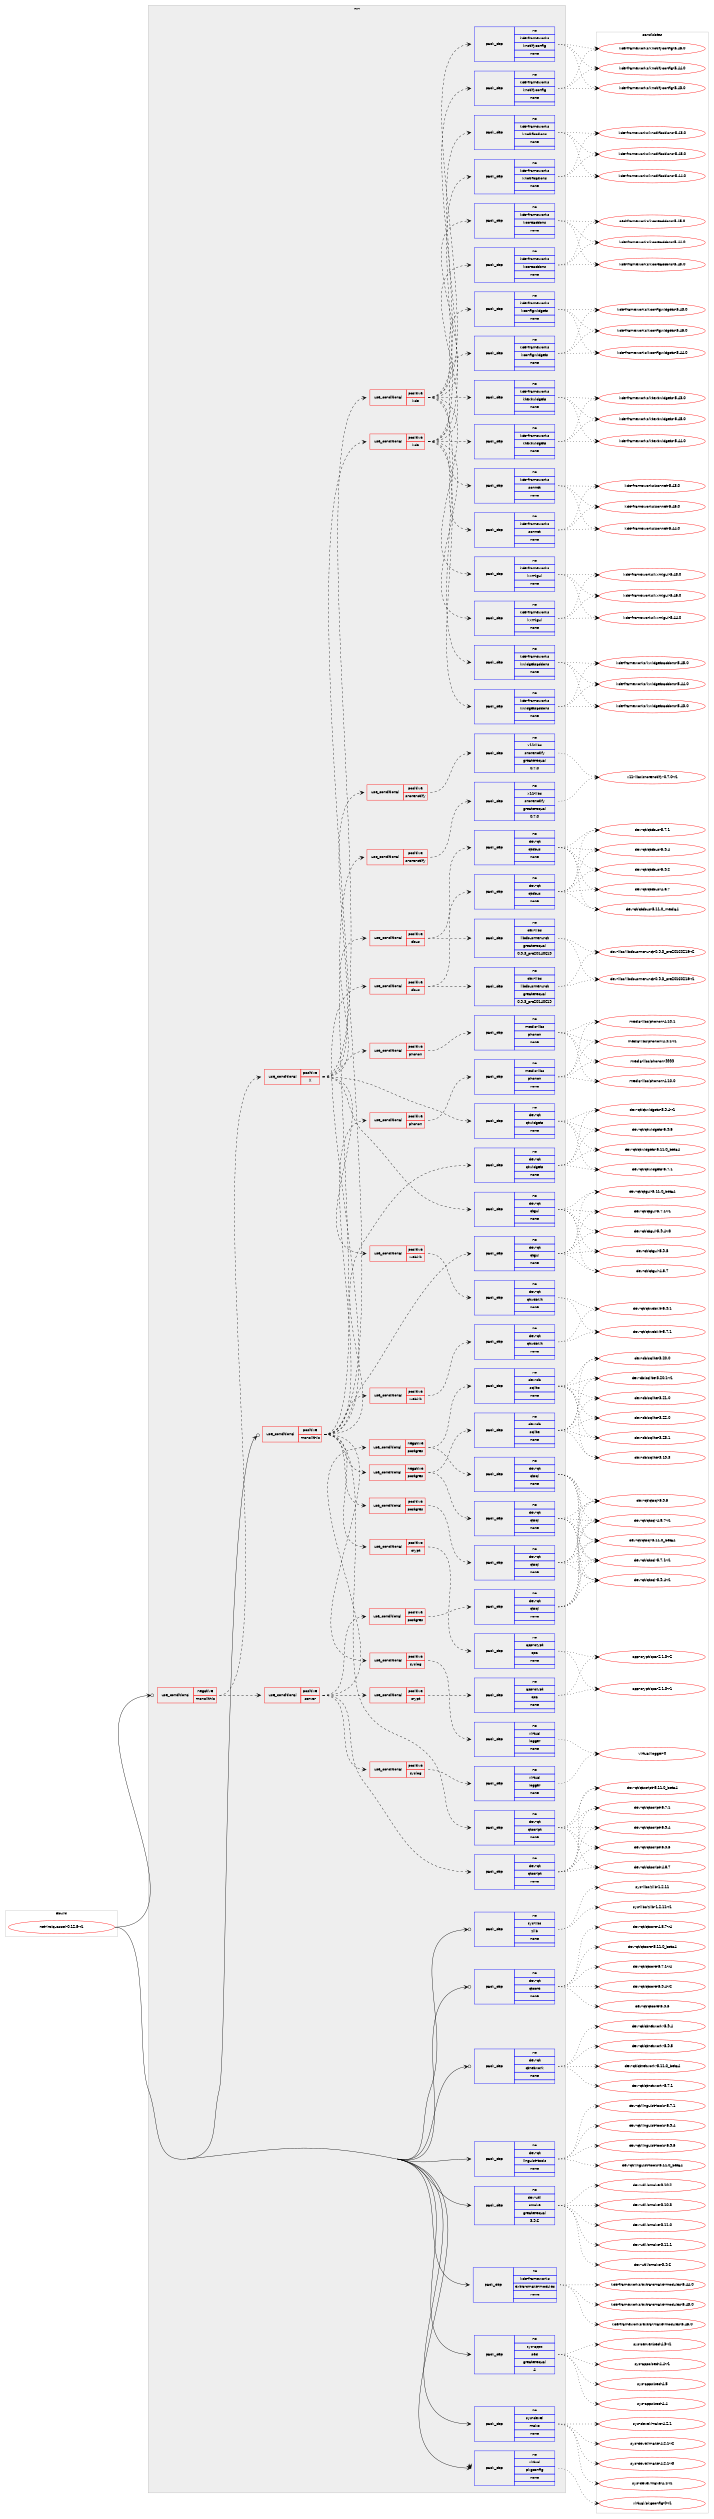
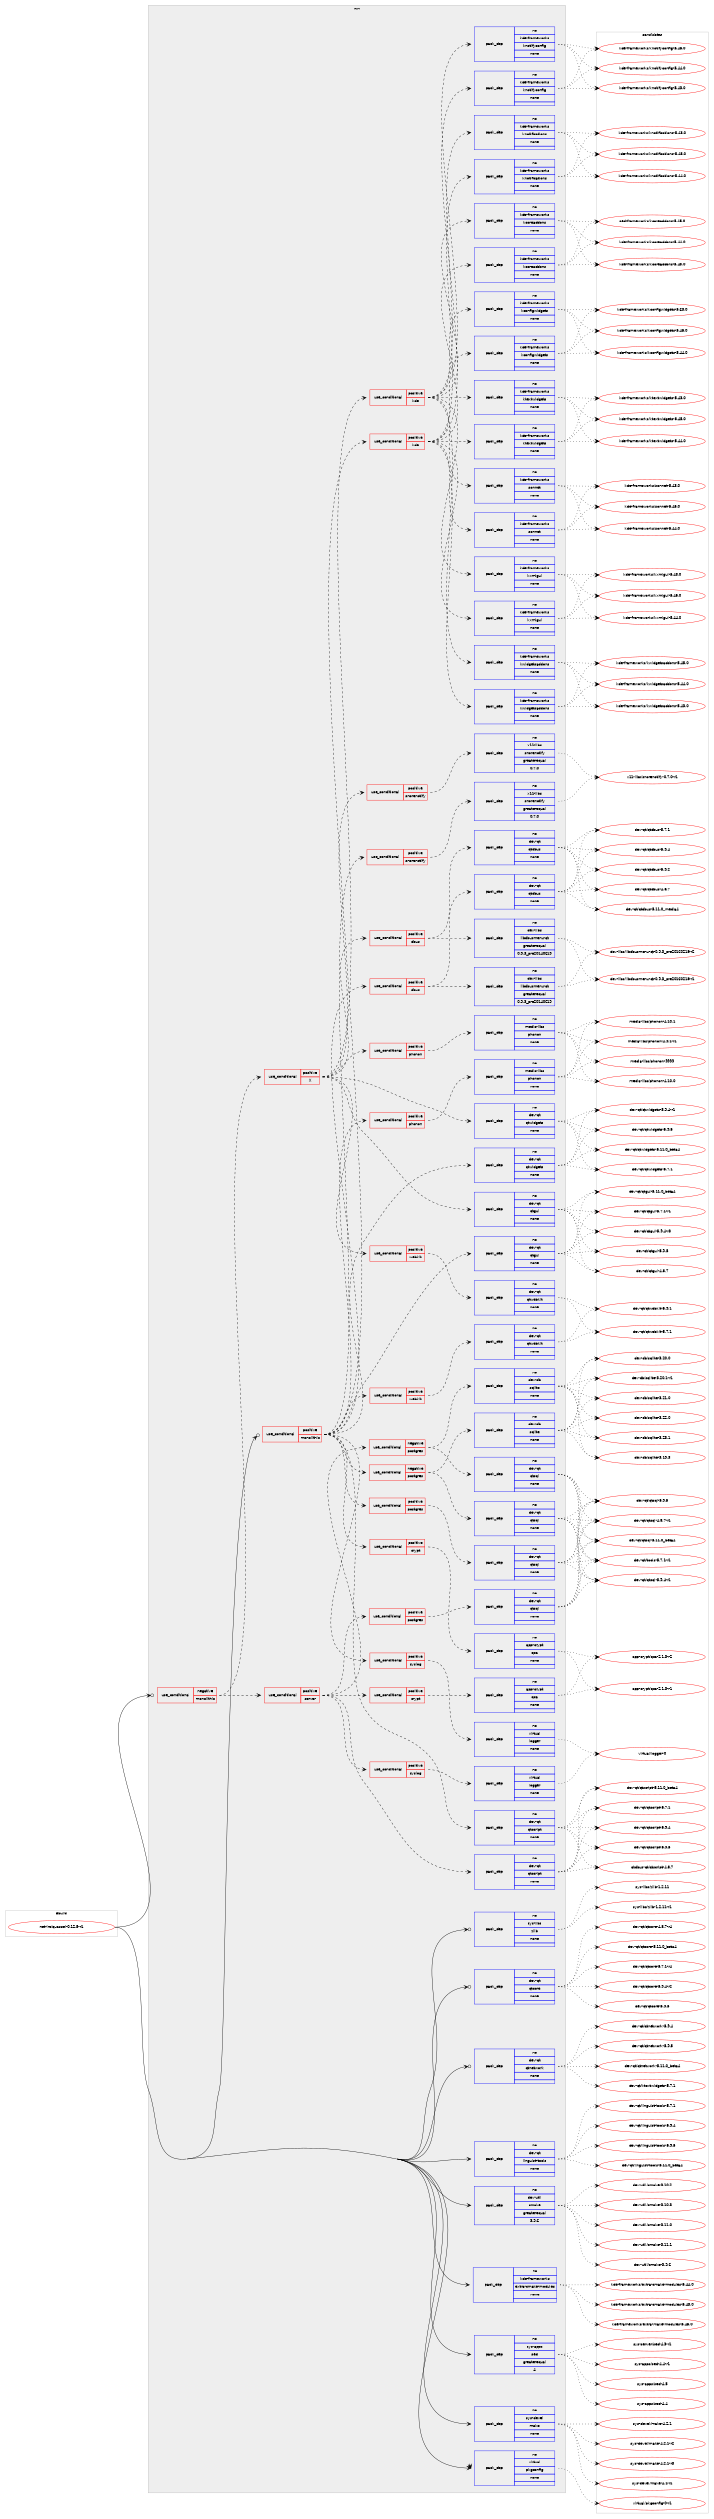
(652, 310) -> (652, 310)
(652, 1561) -> (652, 1561)
(652, 1868) -> (652, 1868)
(652, 2086) -> (652, 2086)
